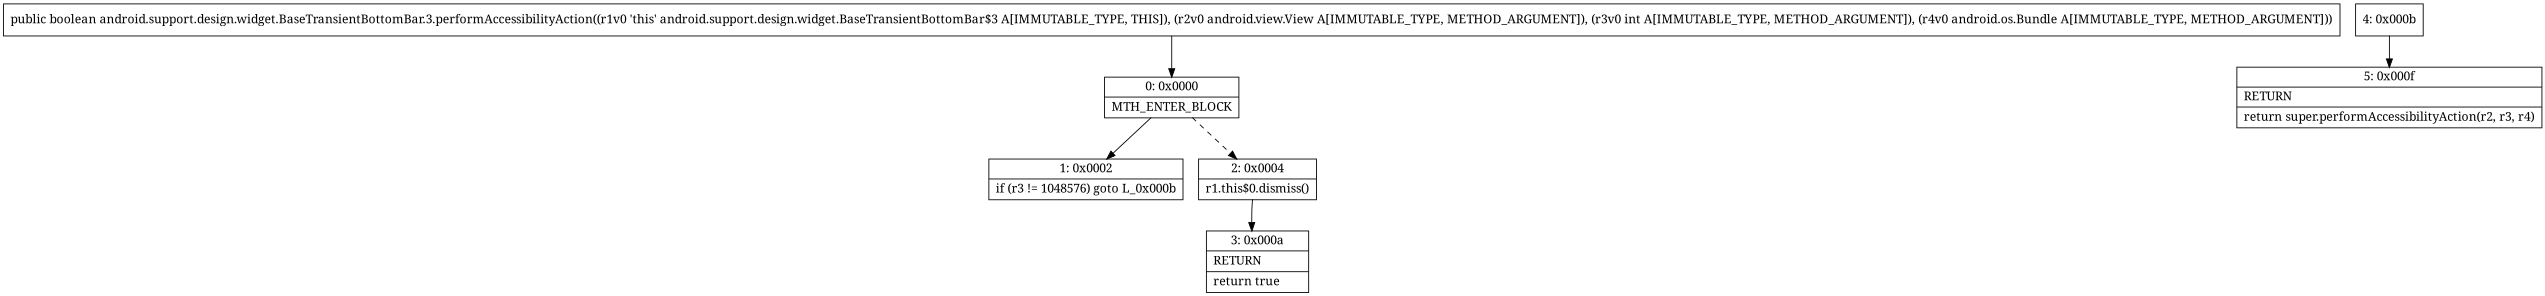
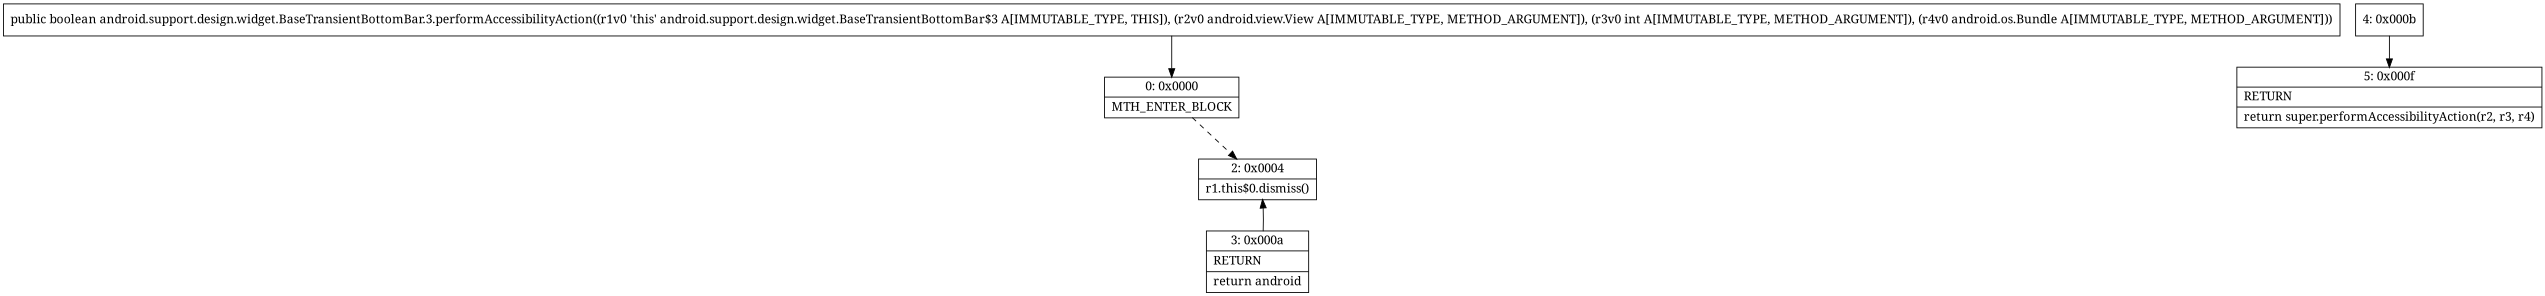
(1086, 179) -> none
(1252, 211) -> (1263, 220)
(1247, 282) -> (1258, 282)
